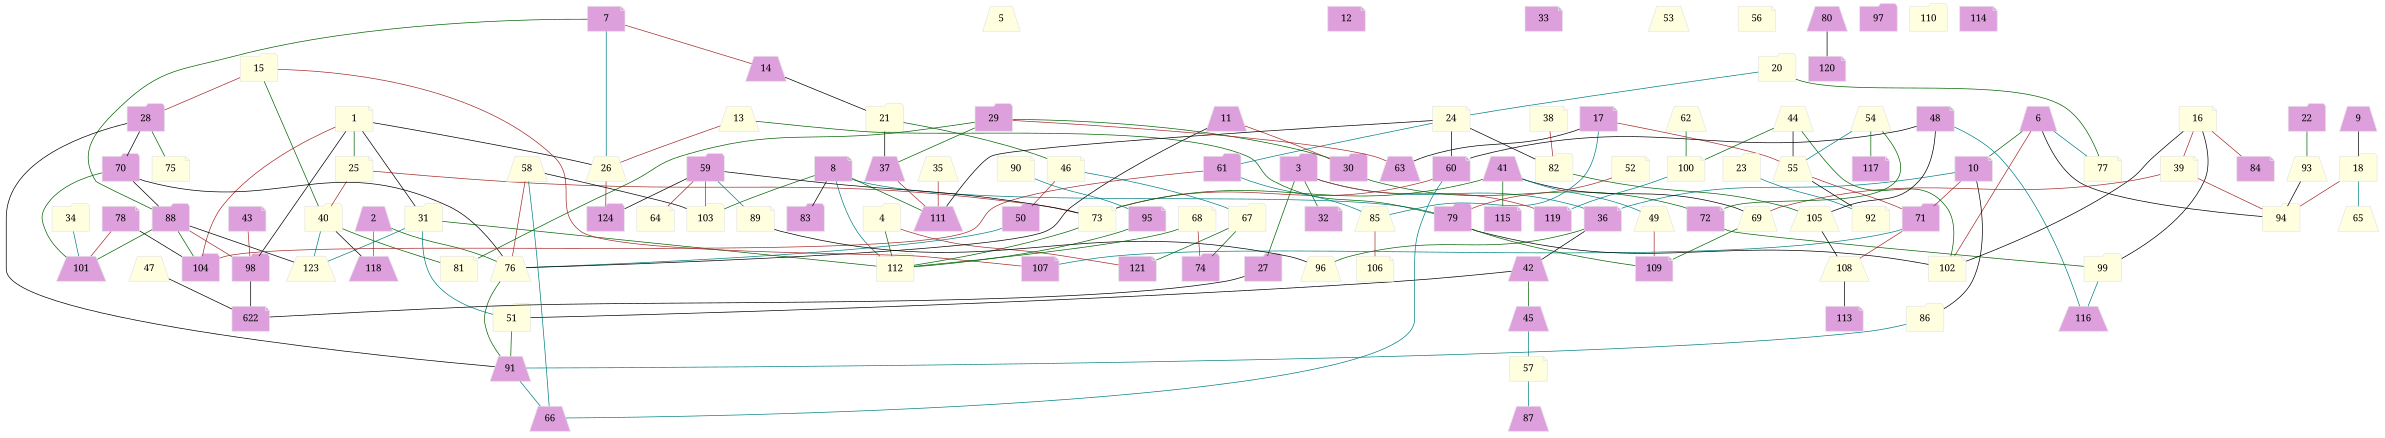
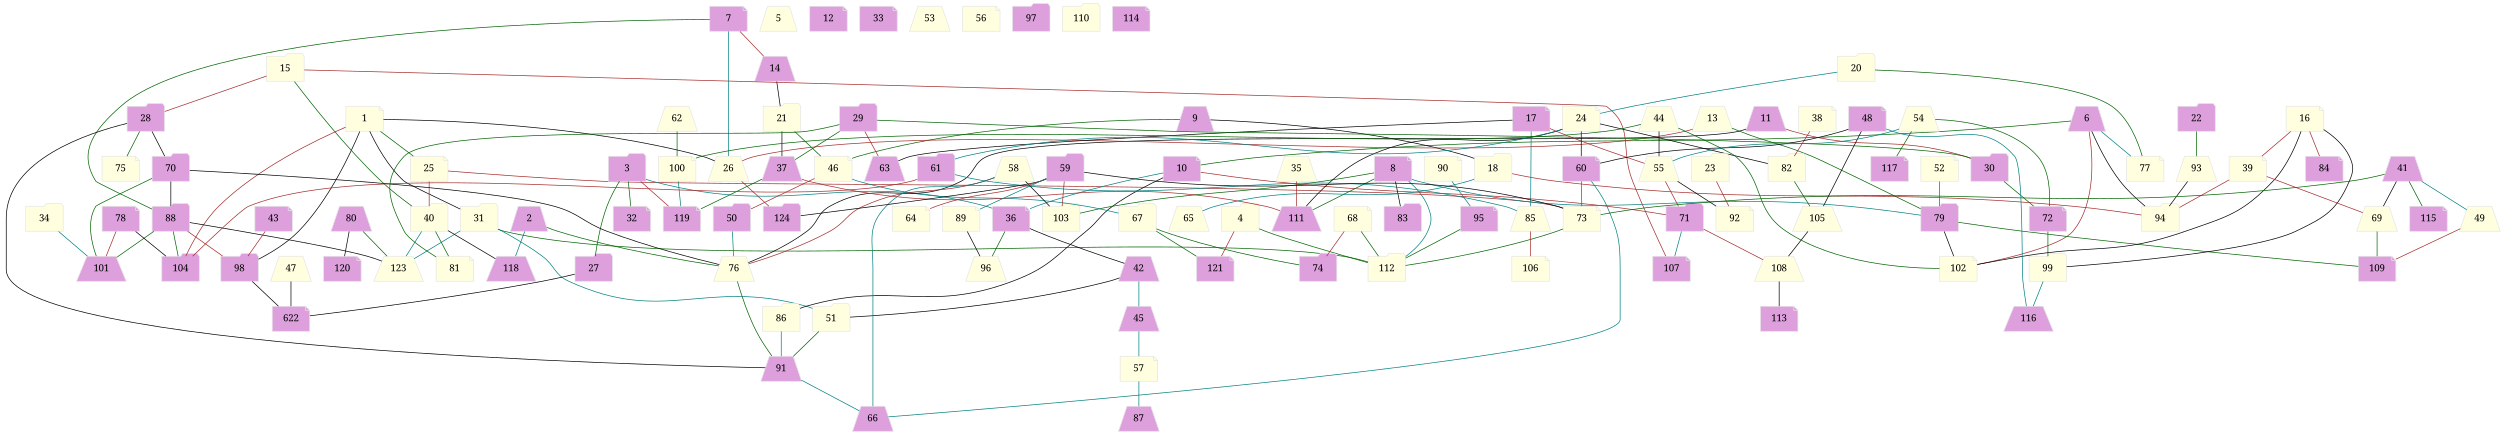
none -> (998, 130)
(1806, 194) -> (1720, 189)
none -> (722, 198)
none -> (375, 244)
(1528, 294) -> (1139, 294)
